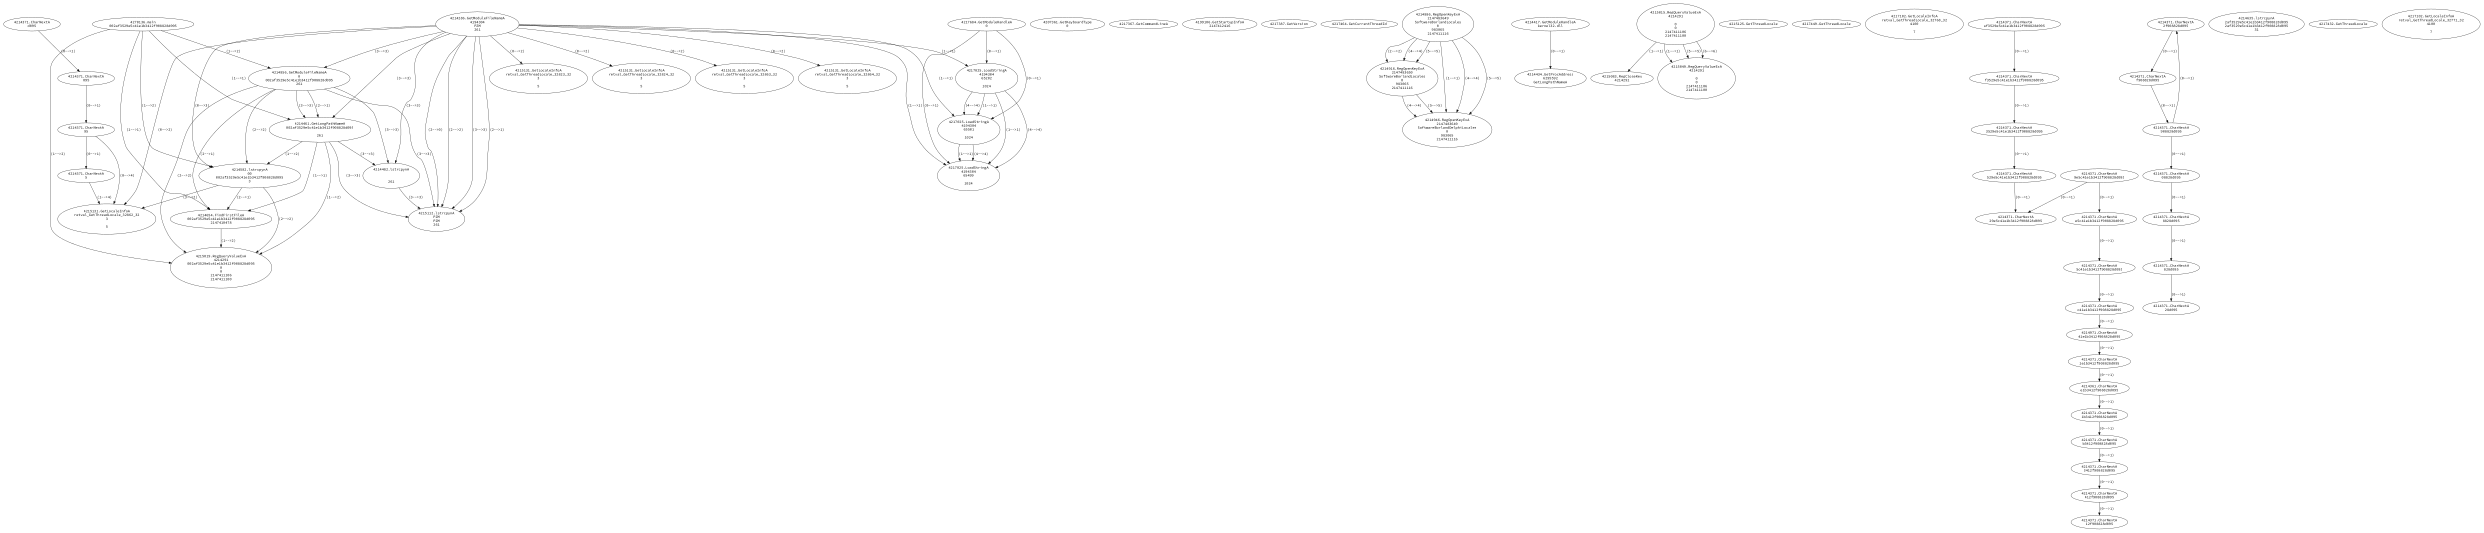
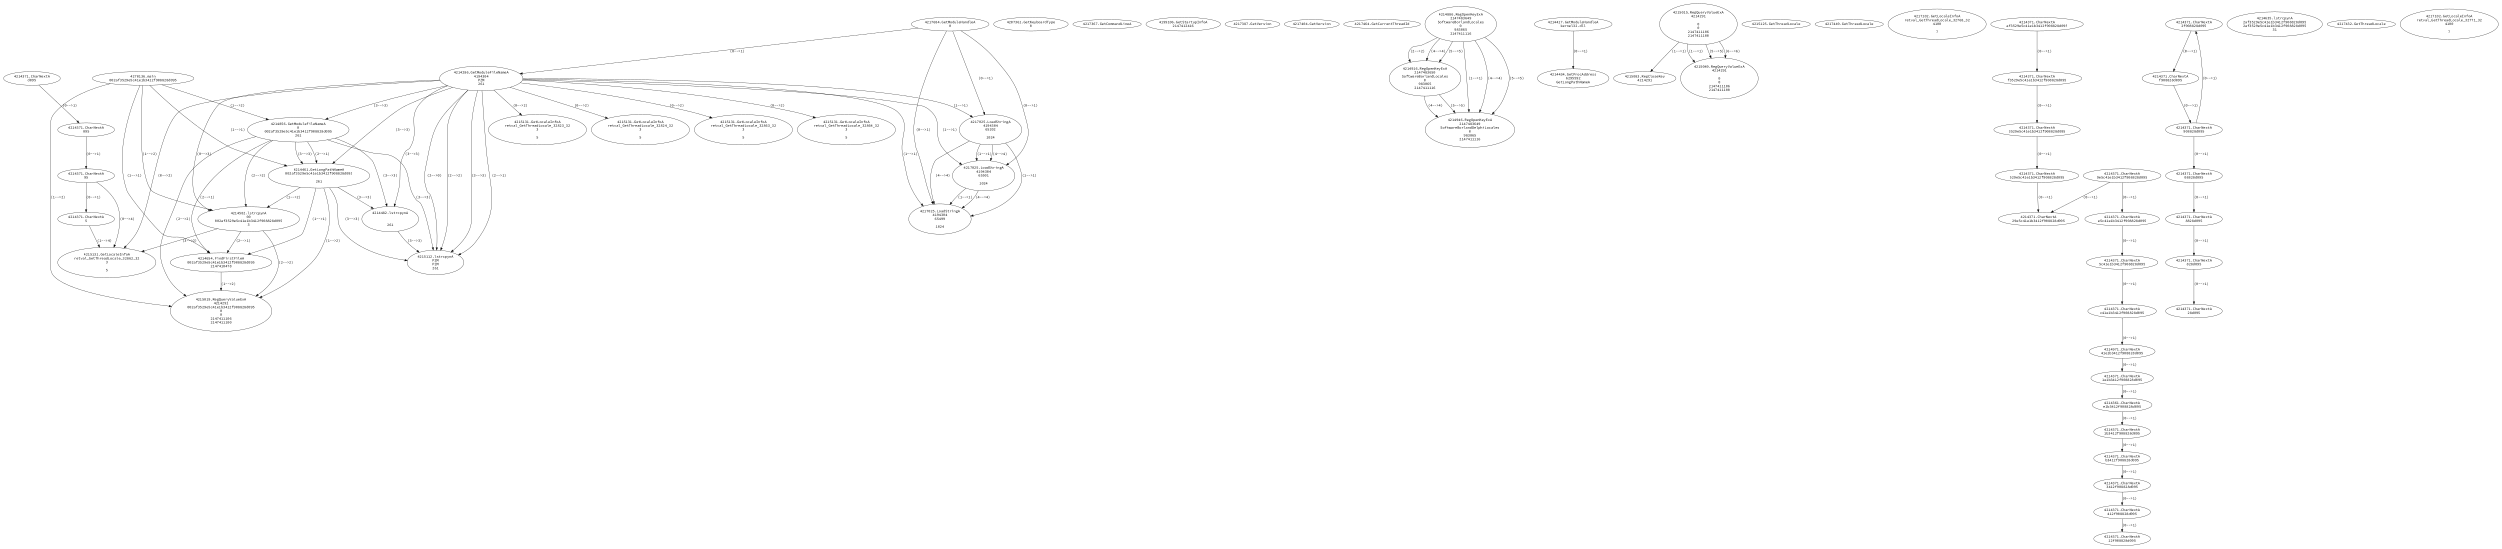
none -> (1312, 24)
none -> (720, 51)
